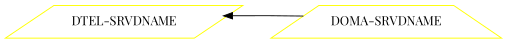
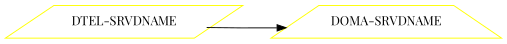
(268, 16) -> (242, 28)
